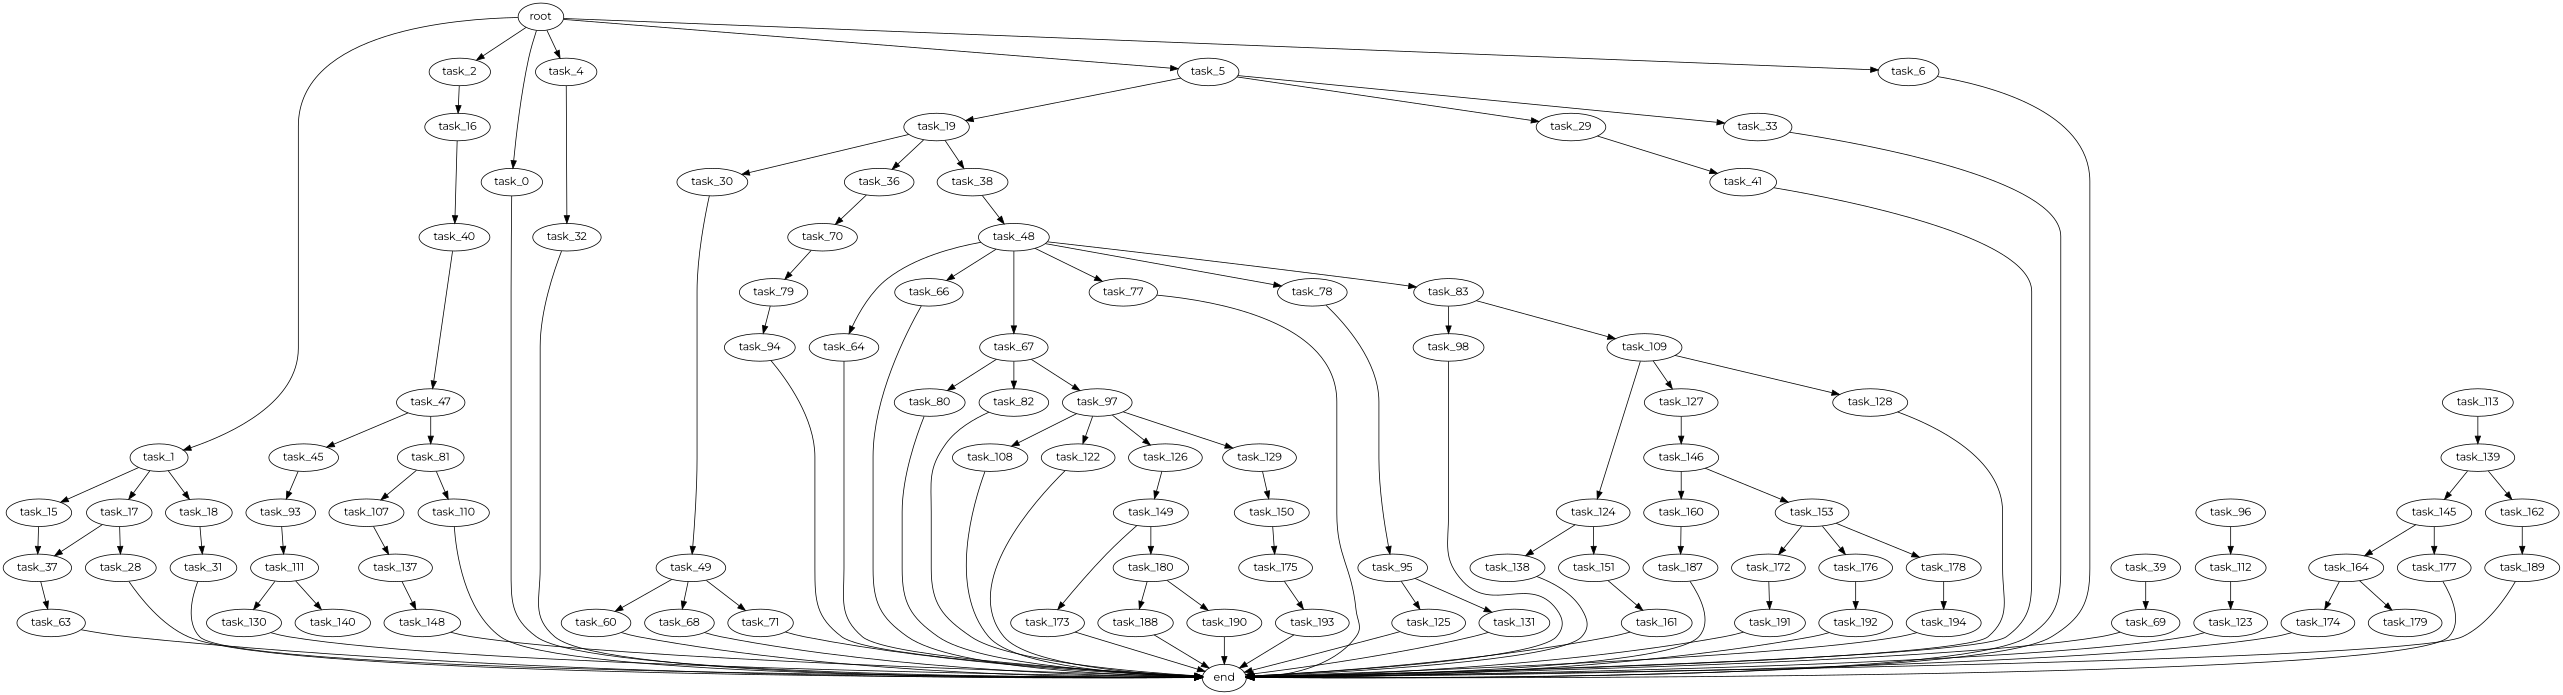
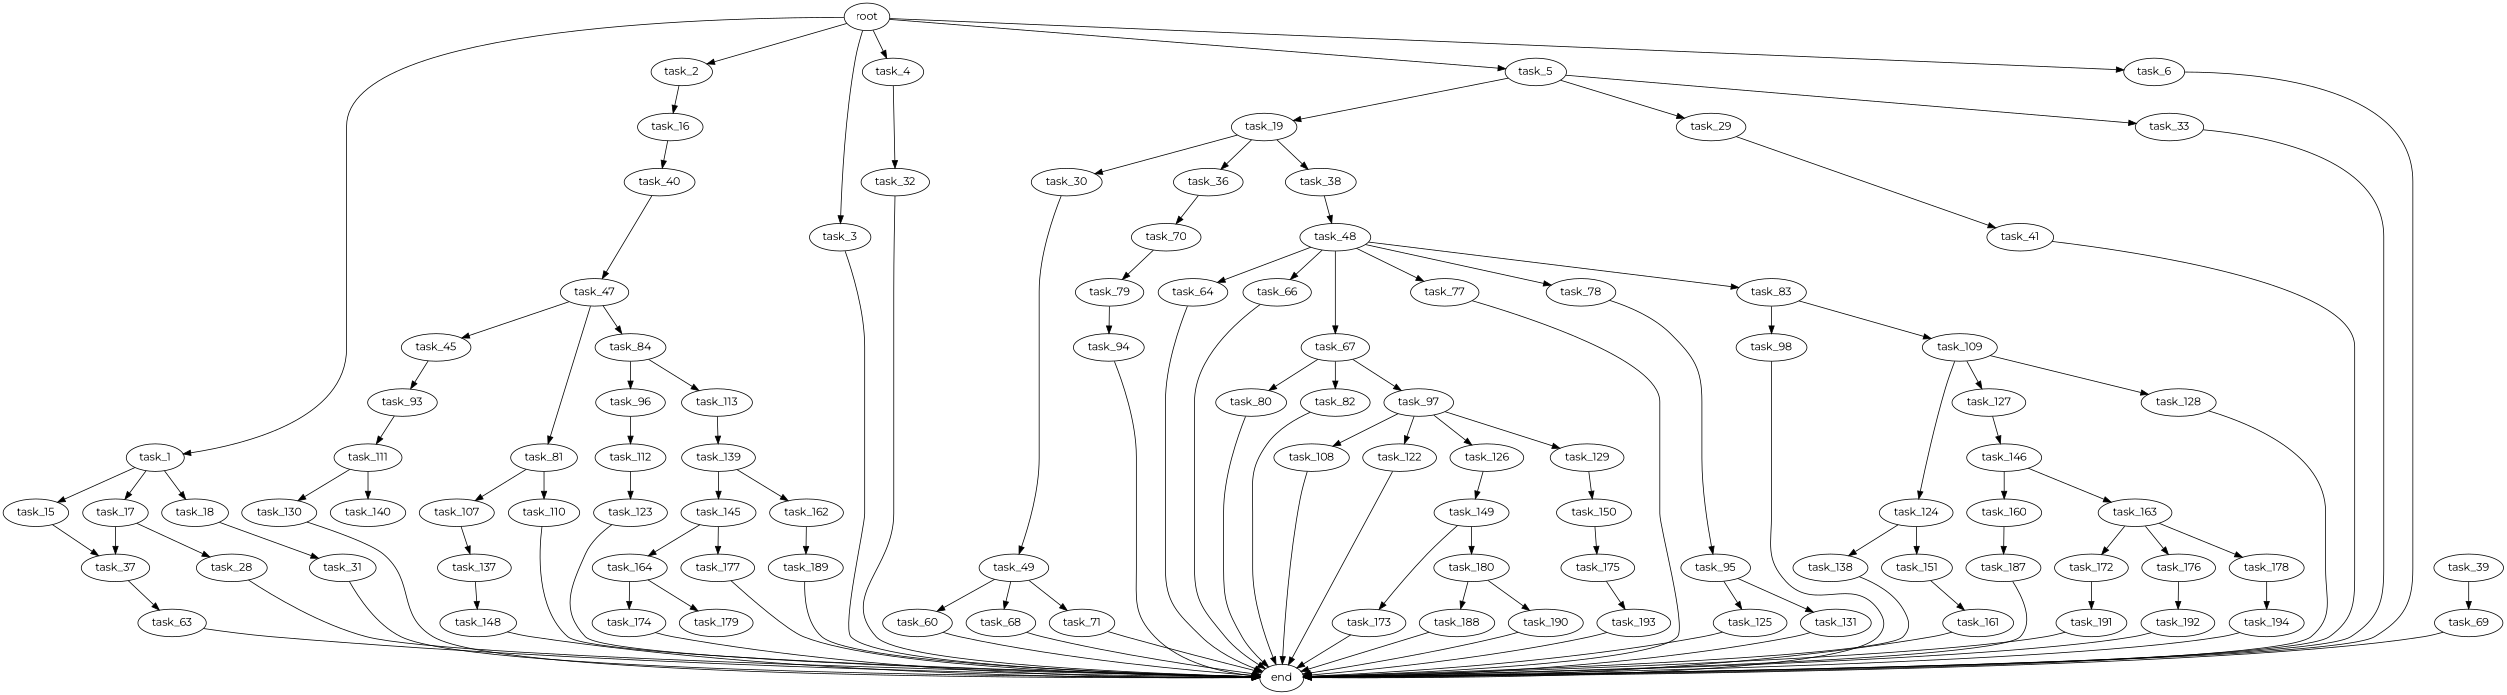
(512, 182) -> (840, 237)
none -> (631, 347)
(1812, 513) -> (2135, 513)
